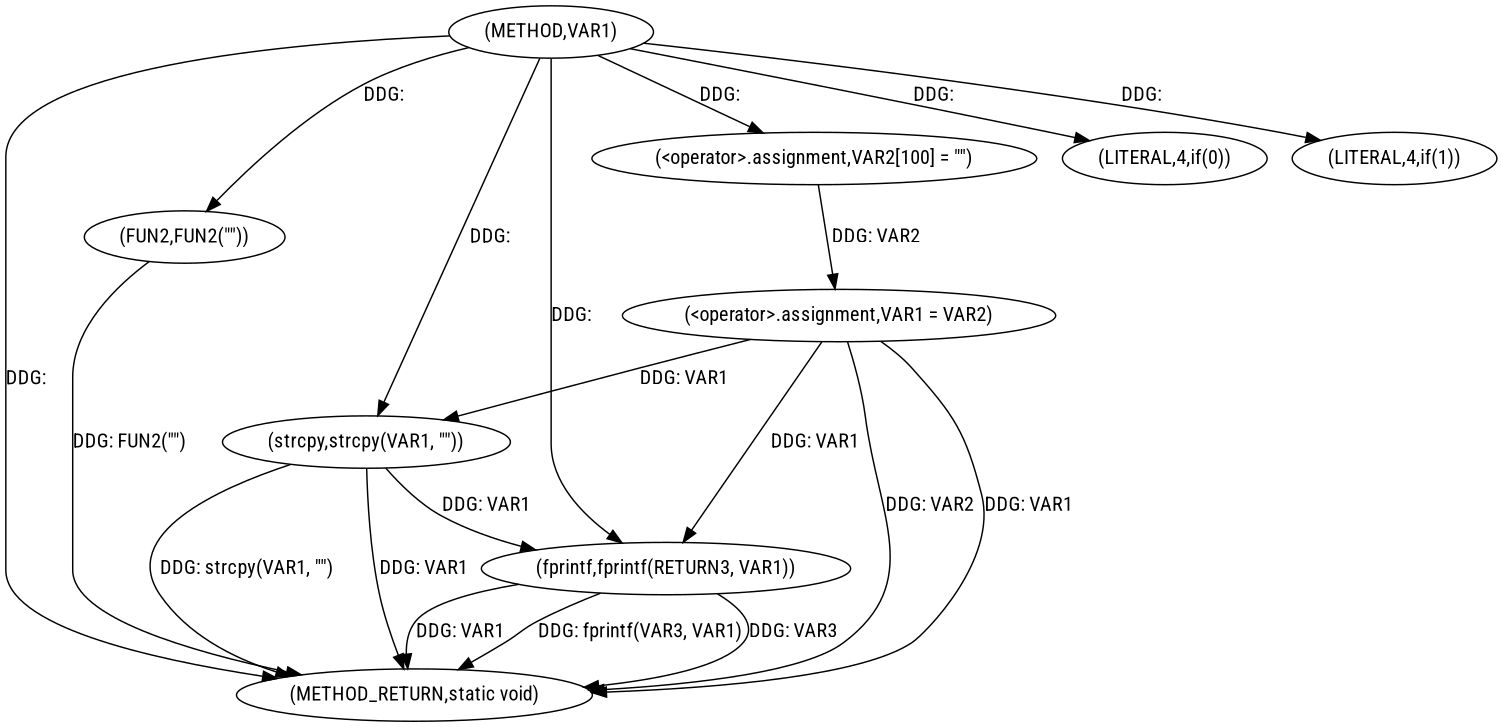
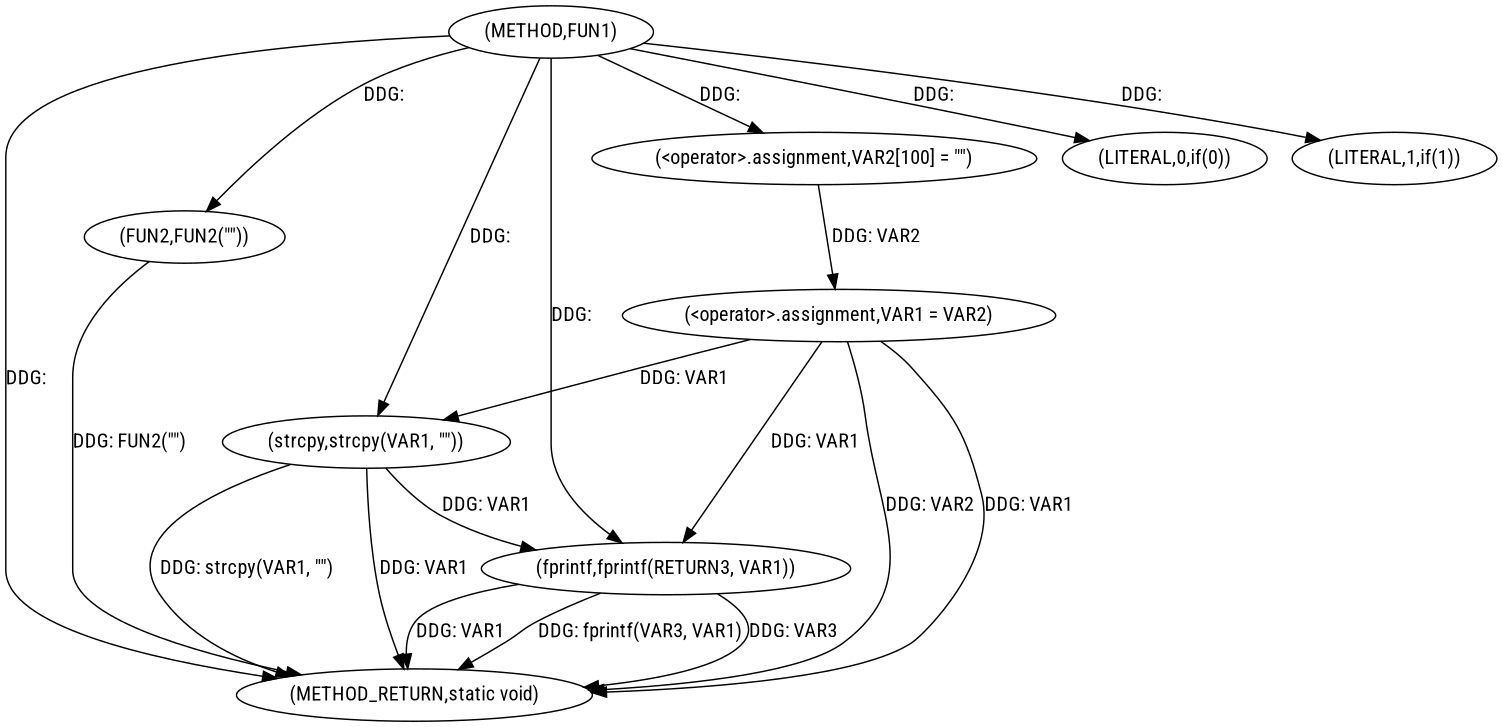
(551, 32) -> (551, 32)
(1165, 159) -> (1165, 159)
(1395, 159) -> (1395, 159)
